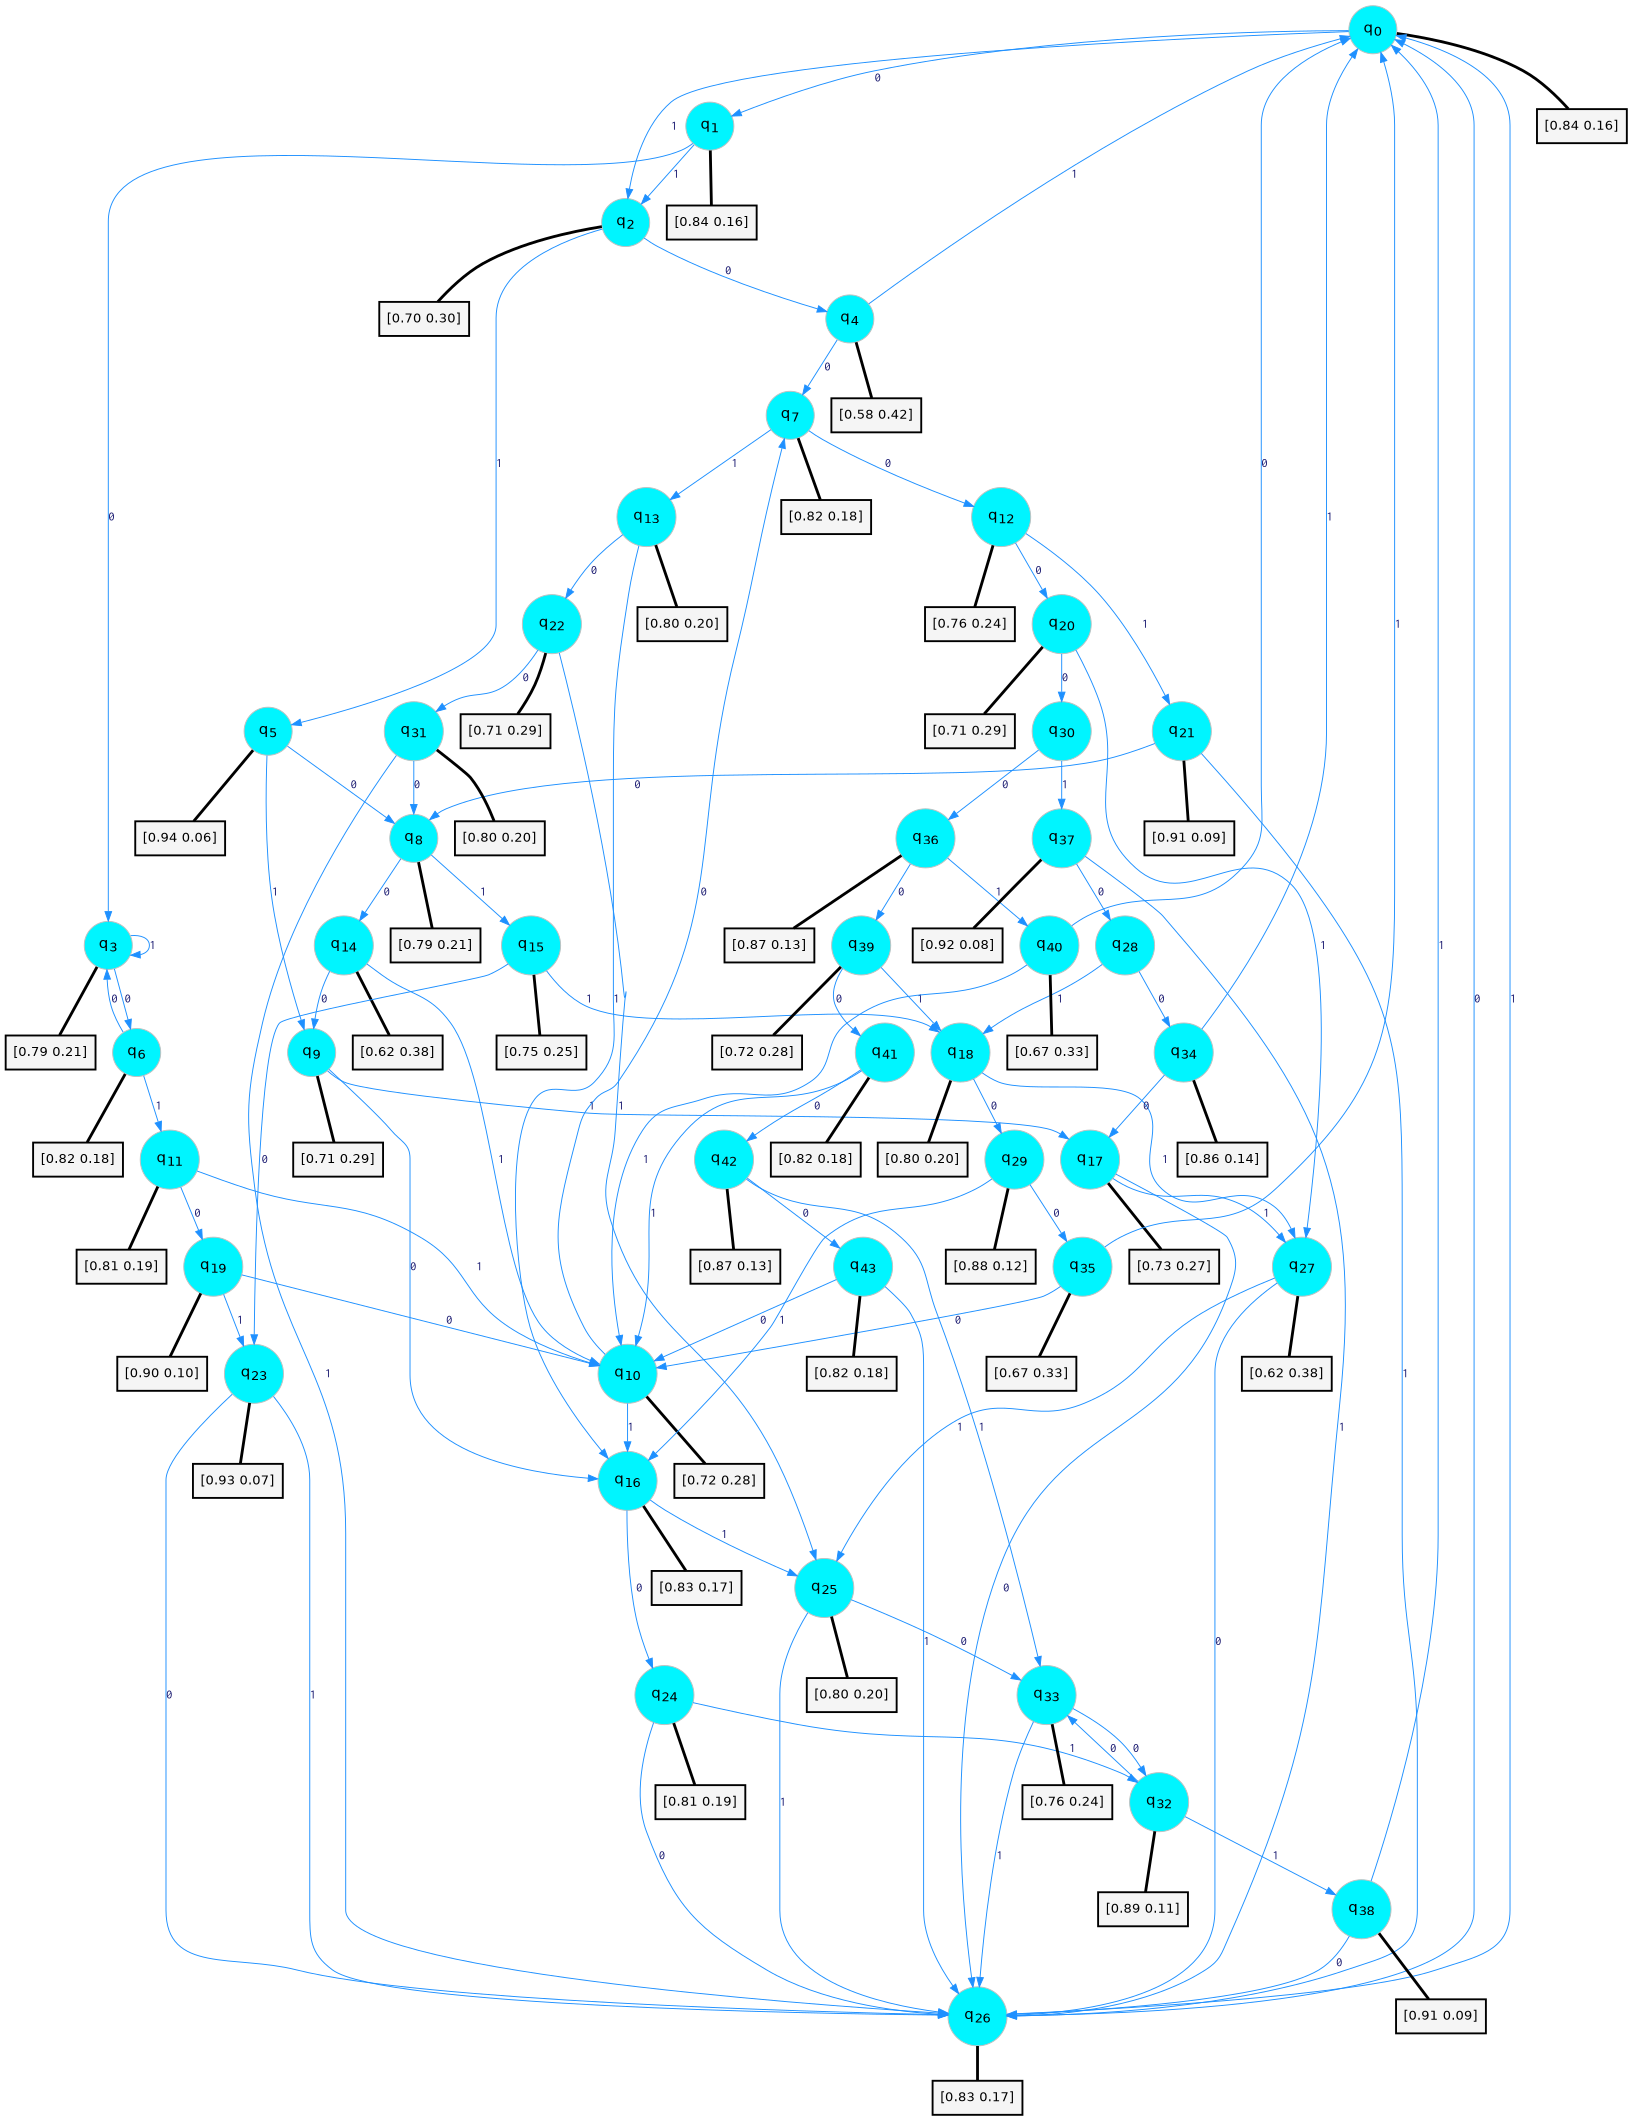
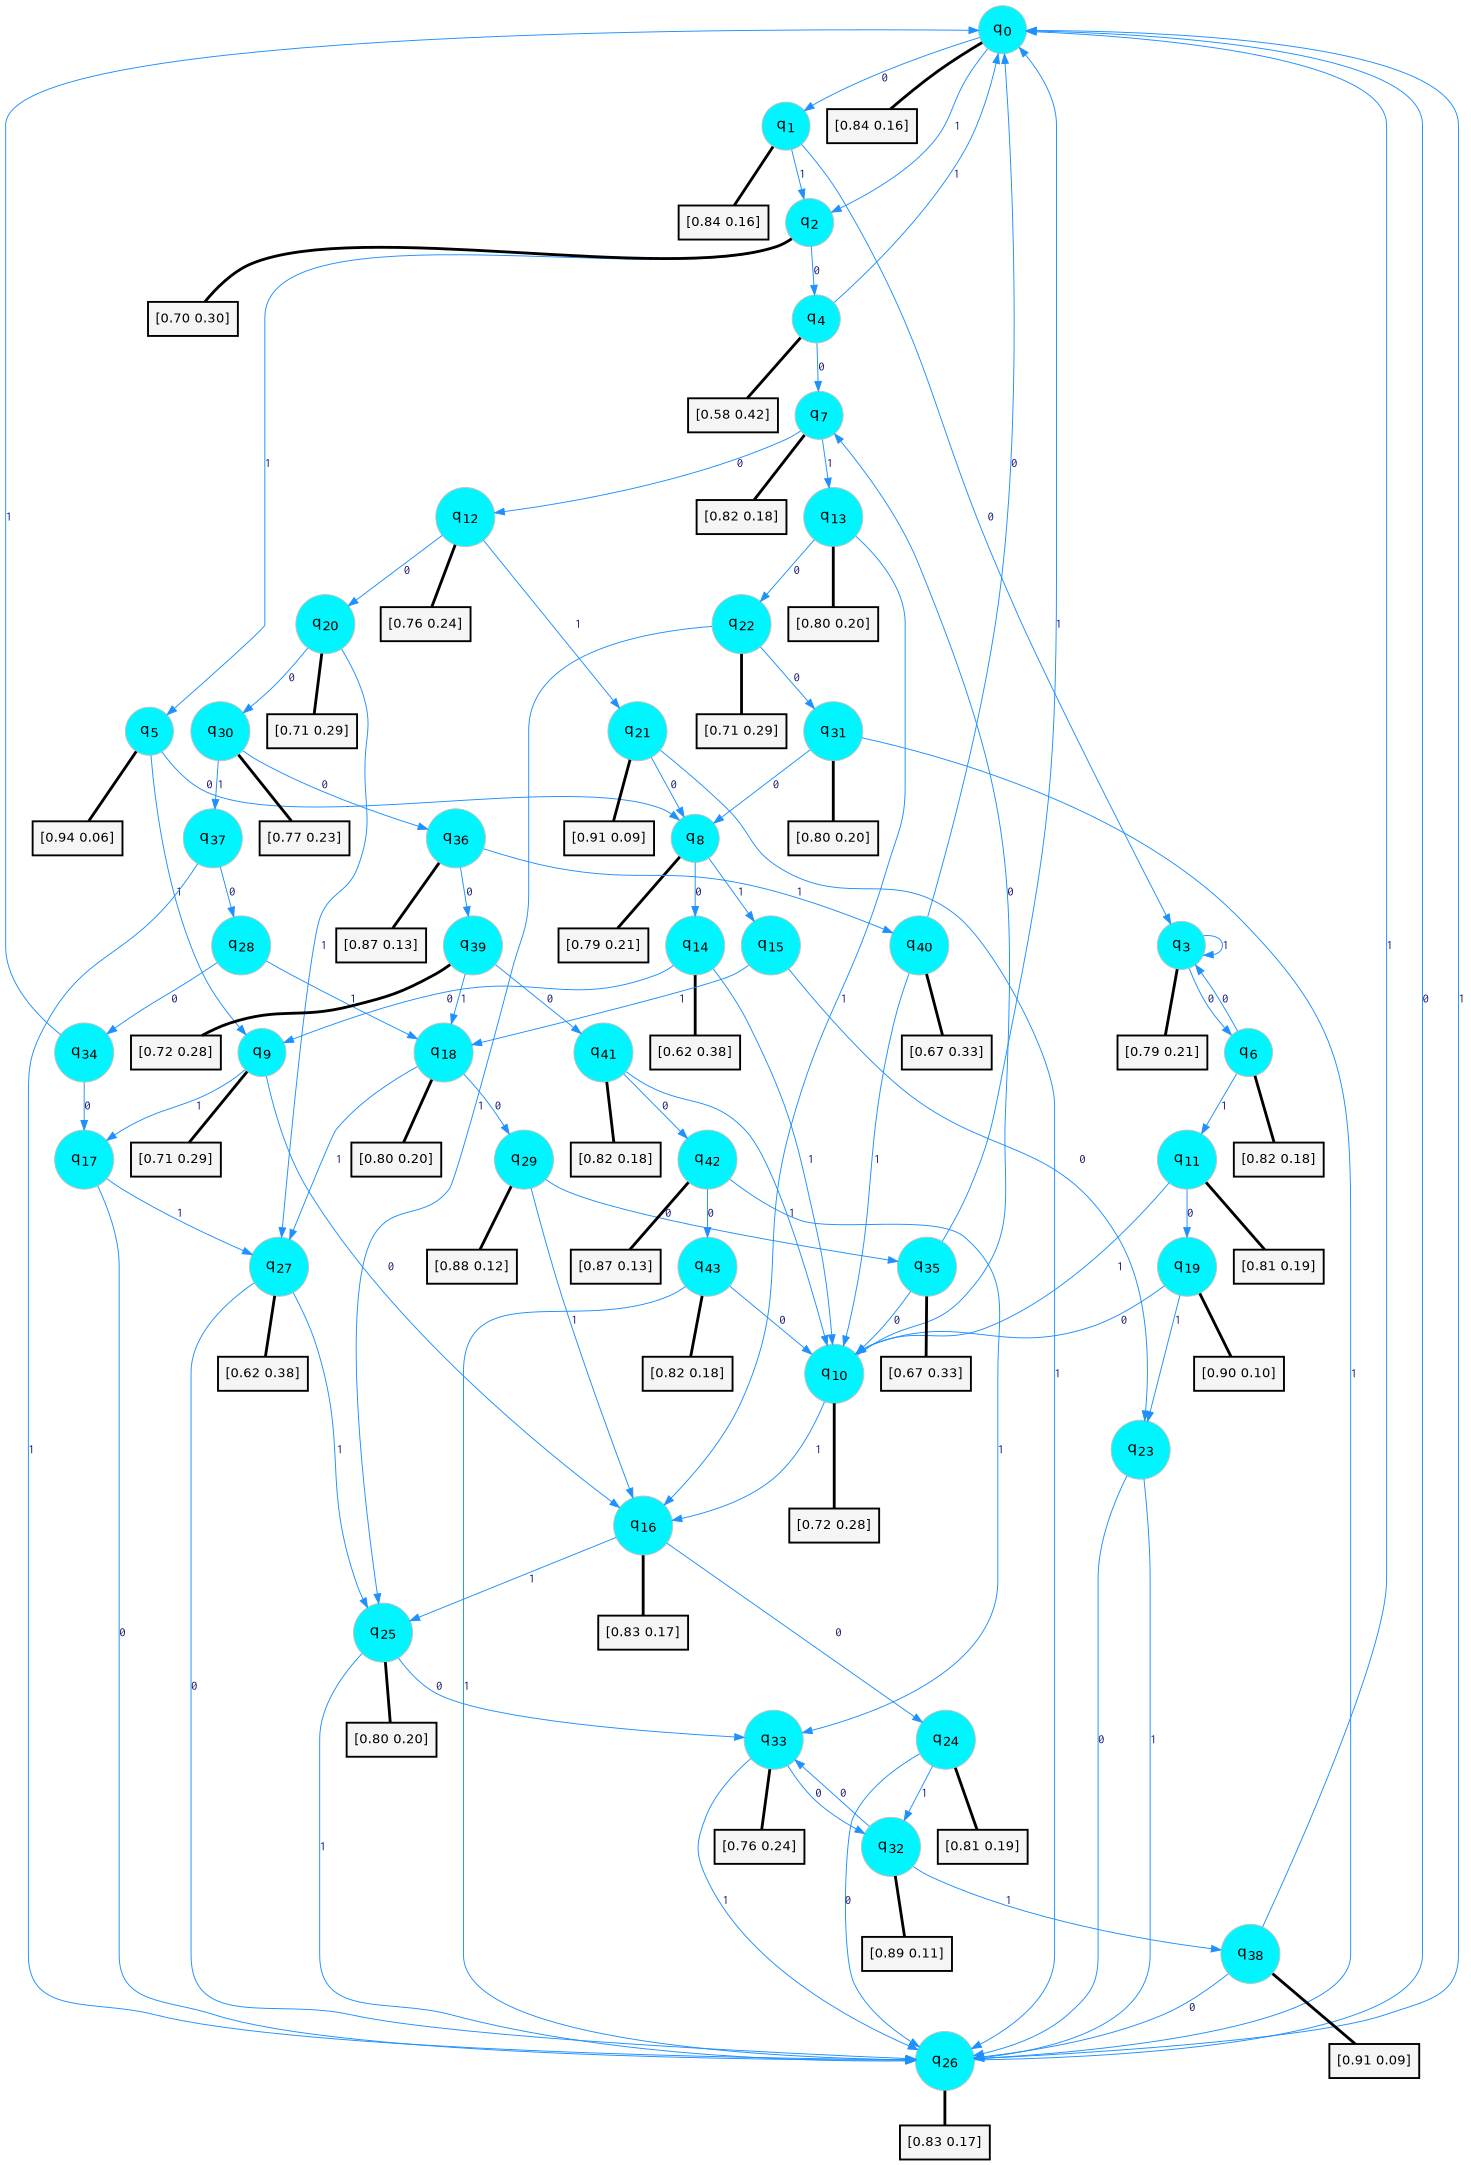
none -> (305, 838)
(958, 945) -> none
(541, 1053) -> none
(1222, 1160) -> none
(1174, 1267) -> none
(238, 1481) -> none
